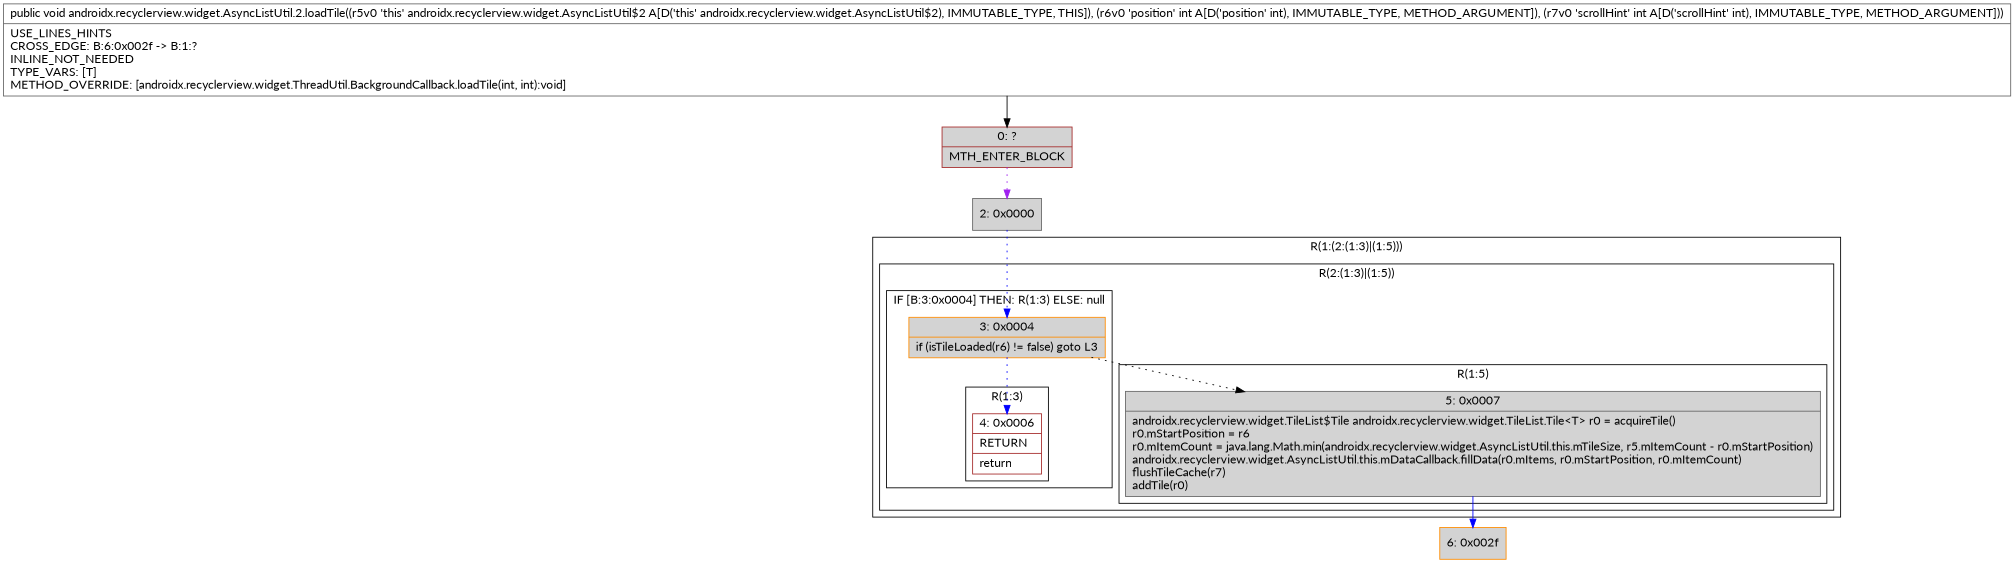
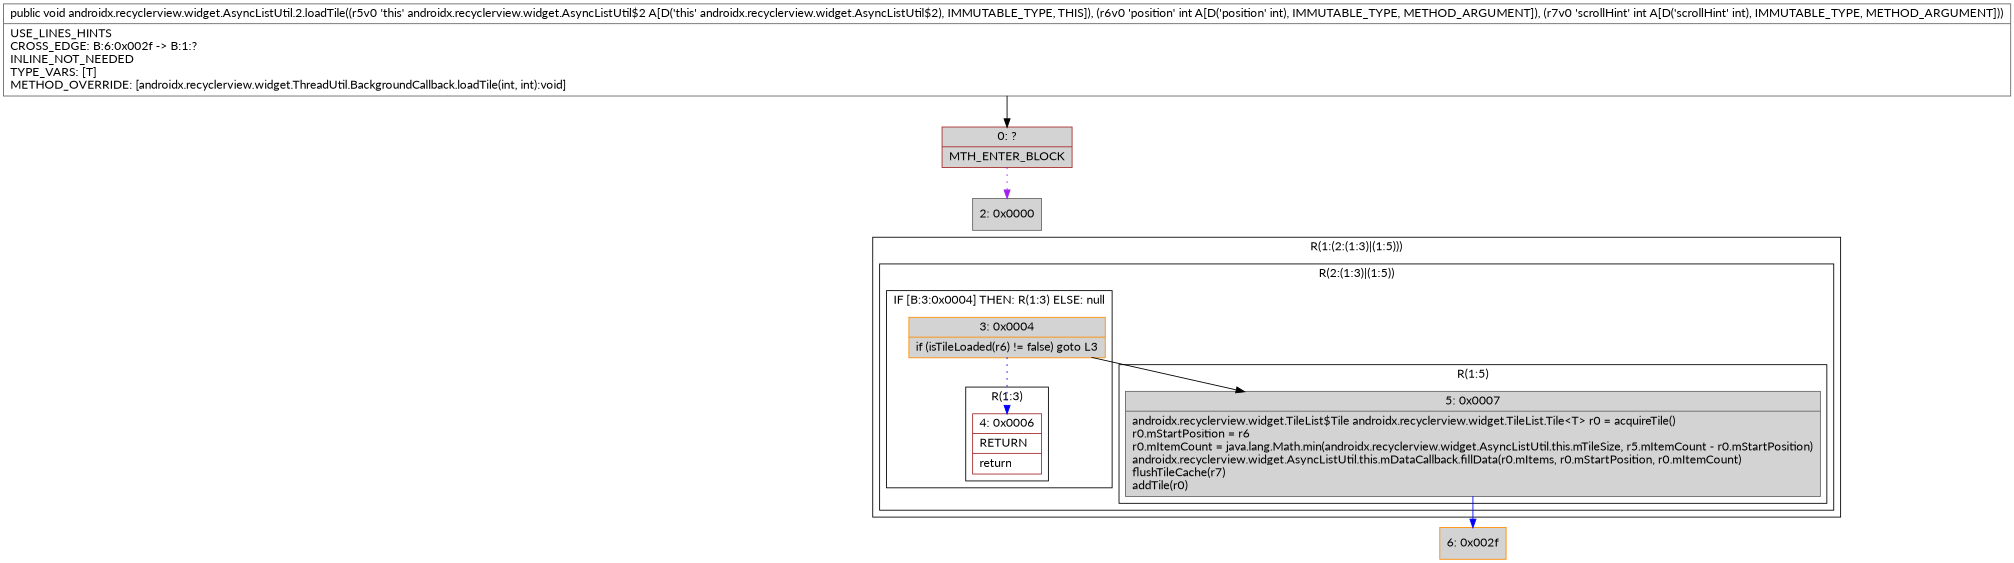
(1007, 269) -> none
(1164, 374) -> (1164, 374)
